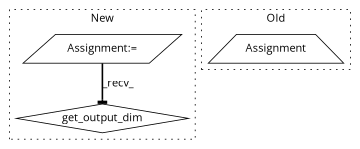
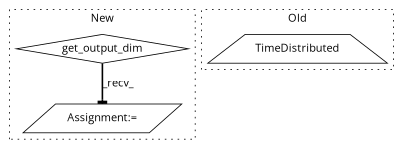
(276, 49) -> (298, 49)
(102, 82) -> (102, 82)
